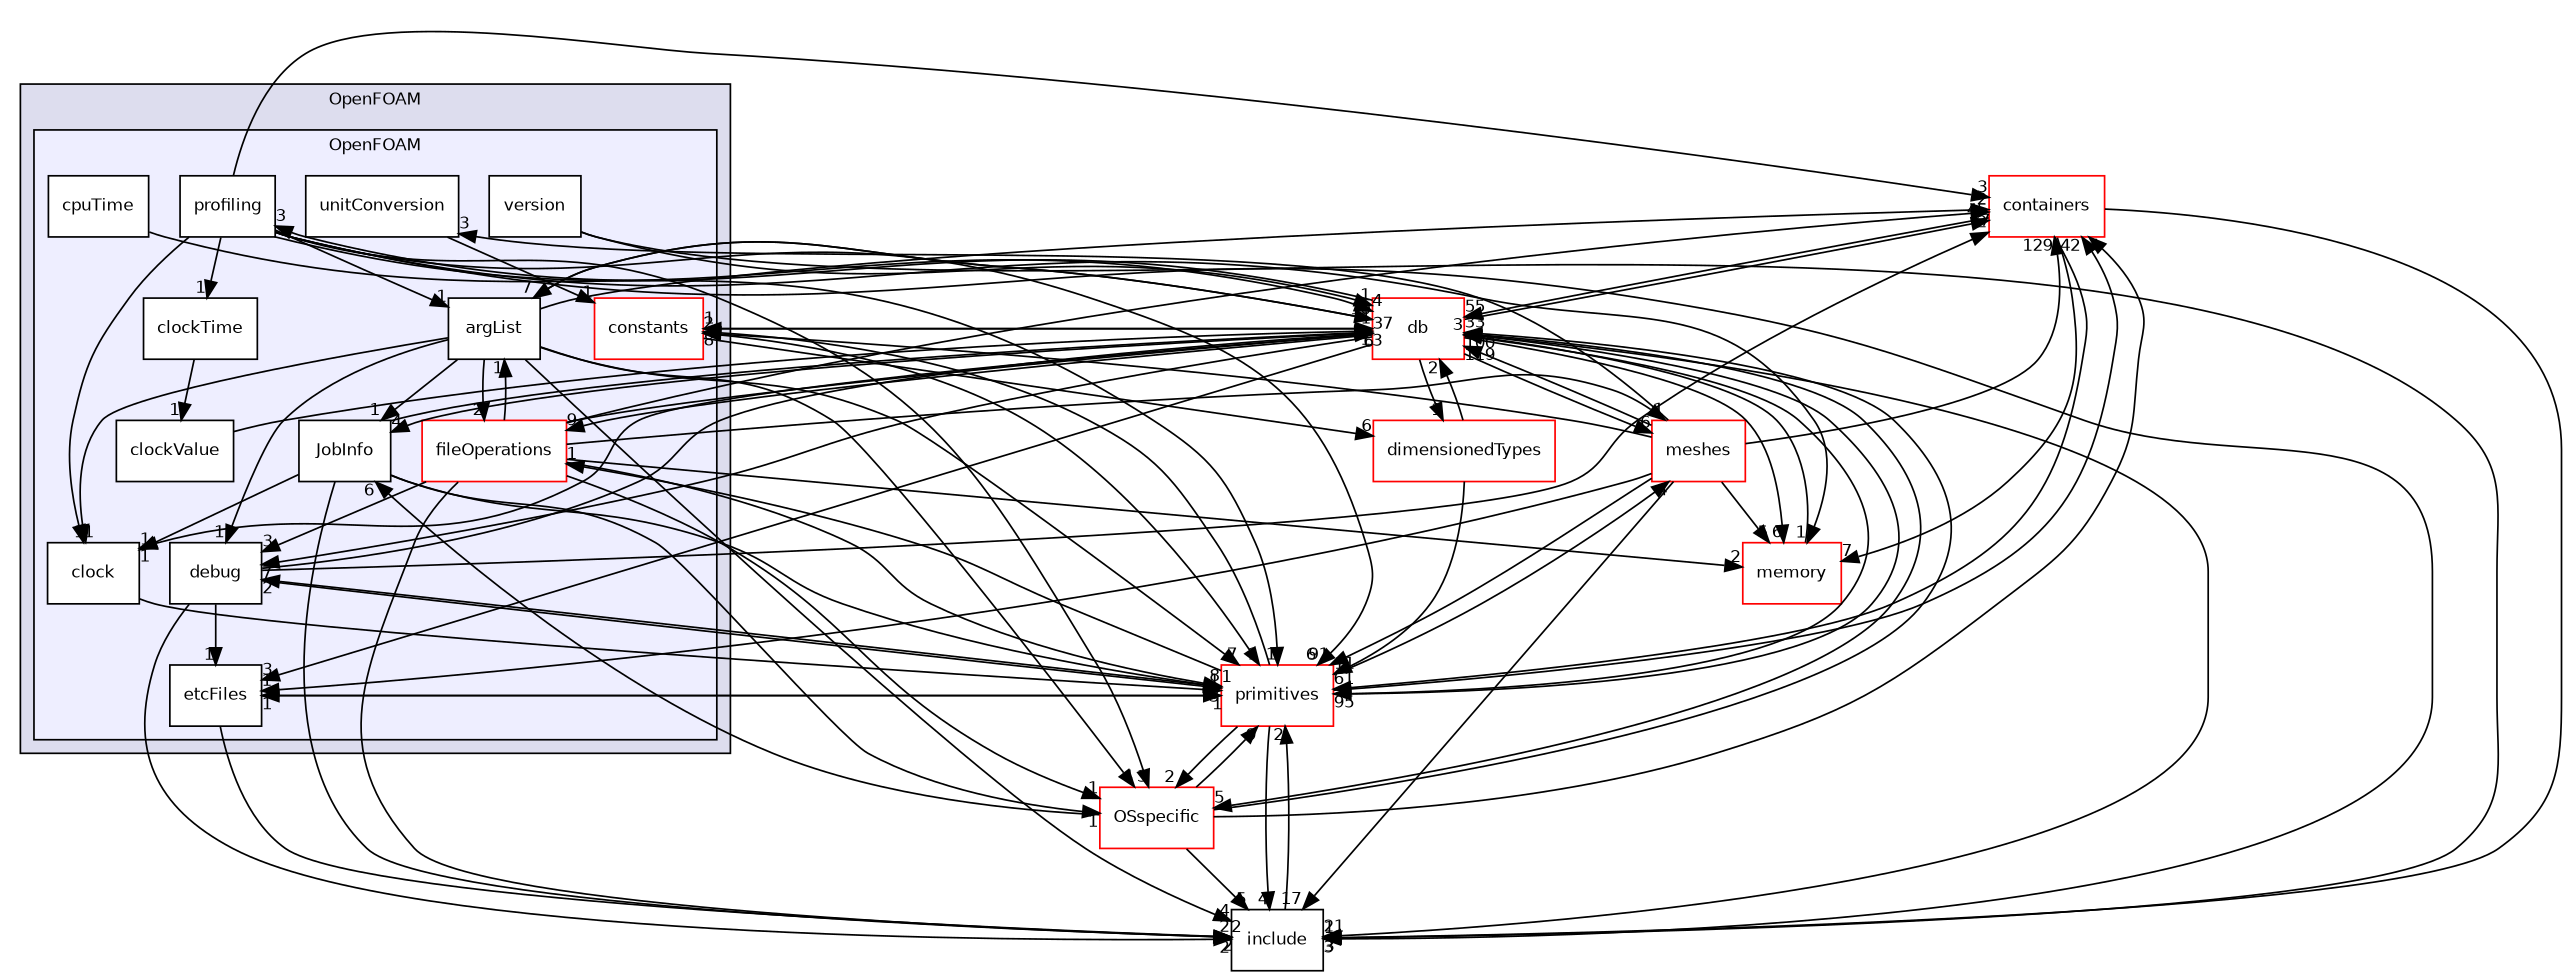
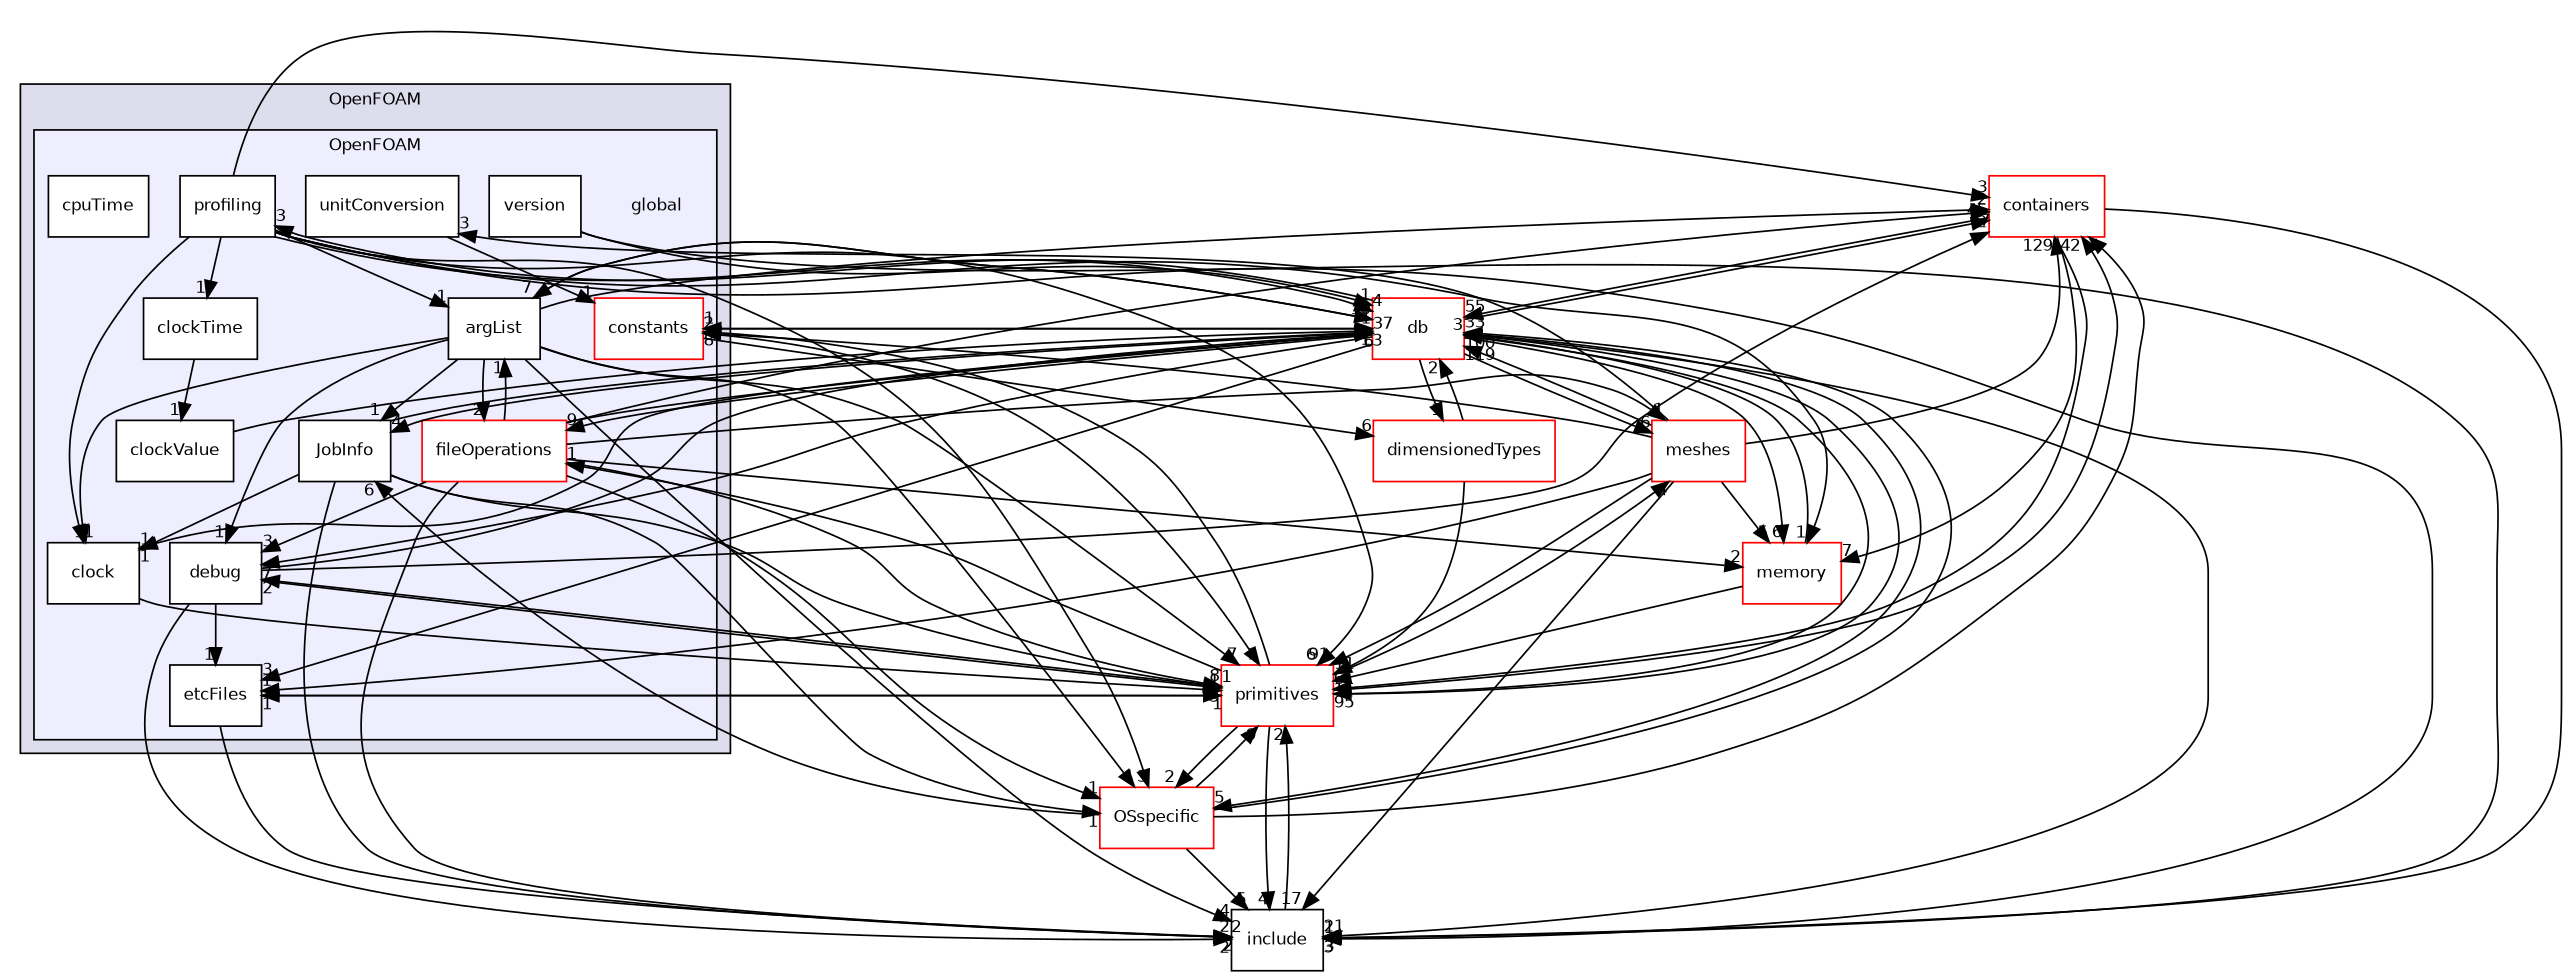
none -> (657, 206)
(894, 304) -> (1566, 627)
